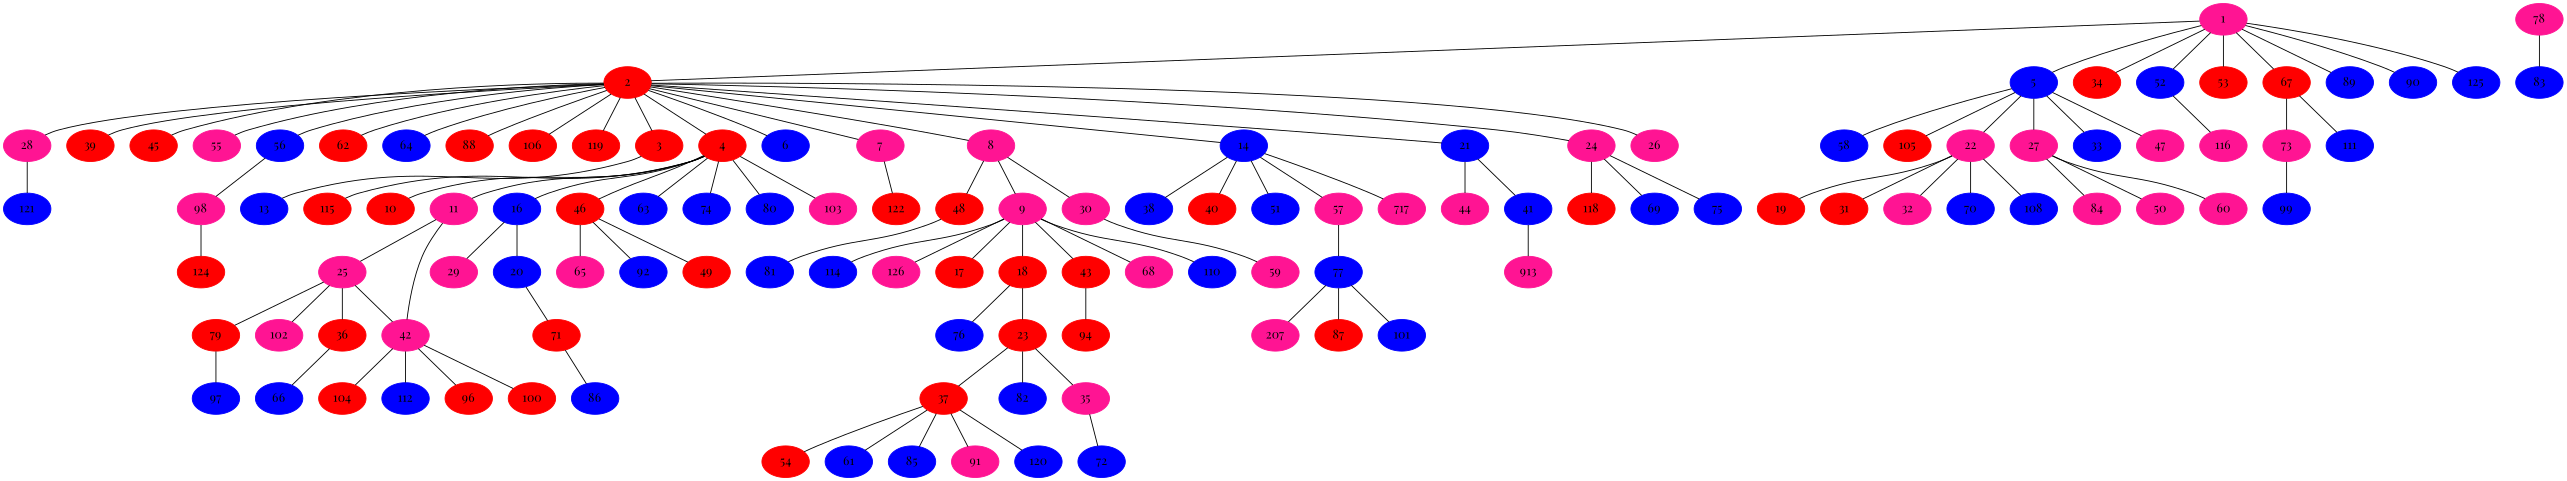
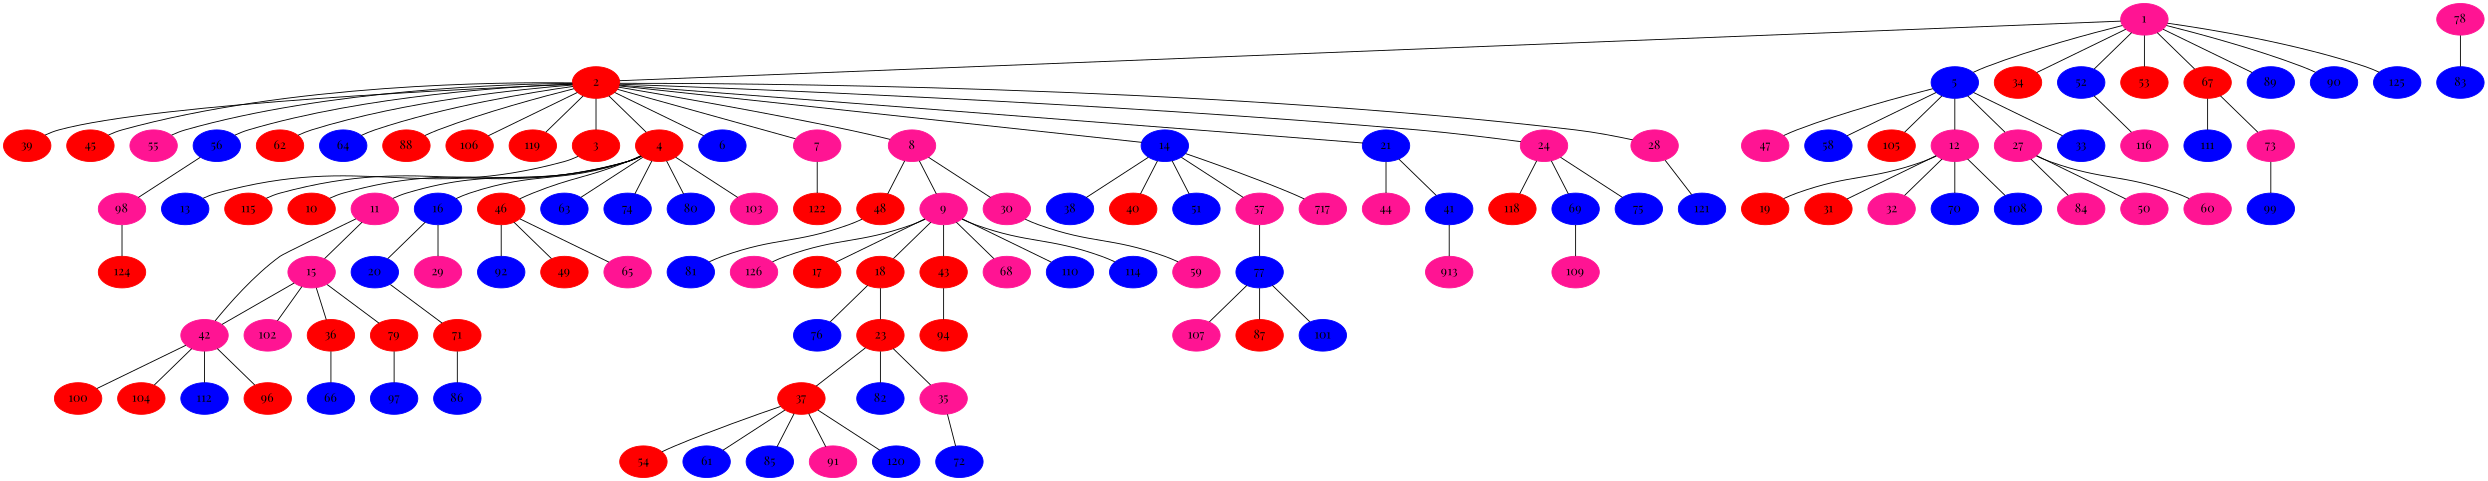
(1655, 146) -> none
(1971, 146) -> (1955, 146)
(342, 272) -> (312, 272)
none -> (1576, 272)
(1275, 335) -> (1196, 335)
